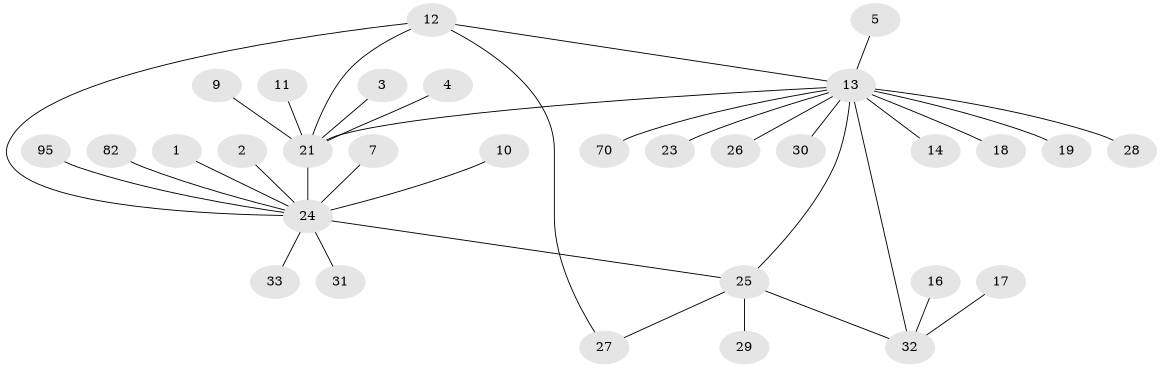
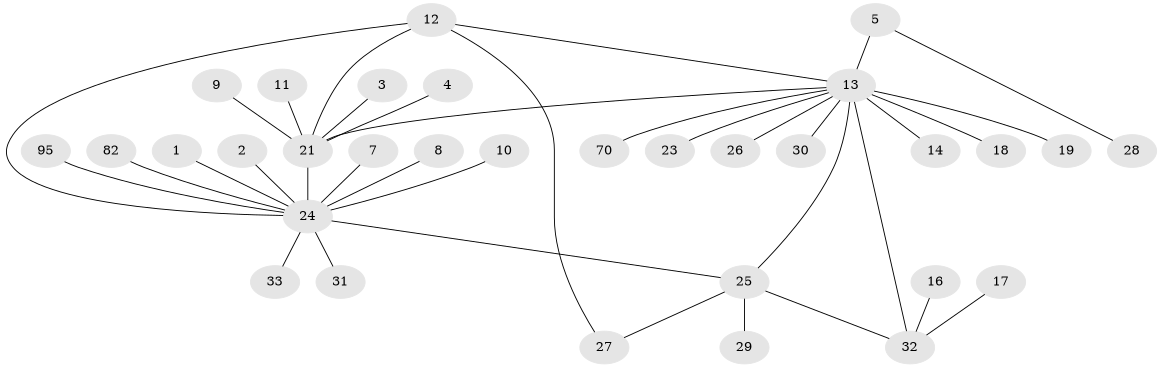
(996, 108) -> (1004, 86)
none -> (439, 151)
